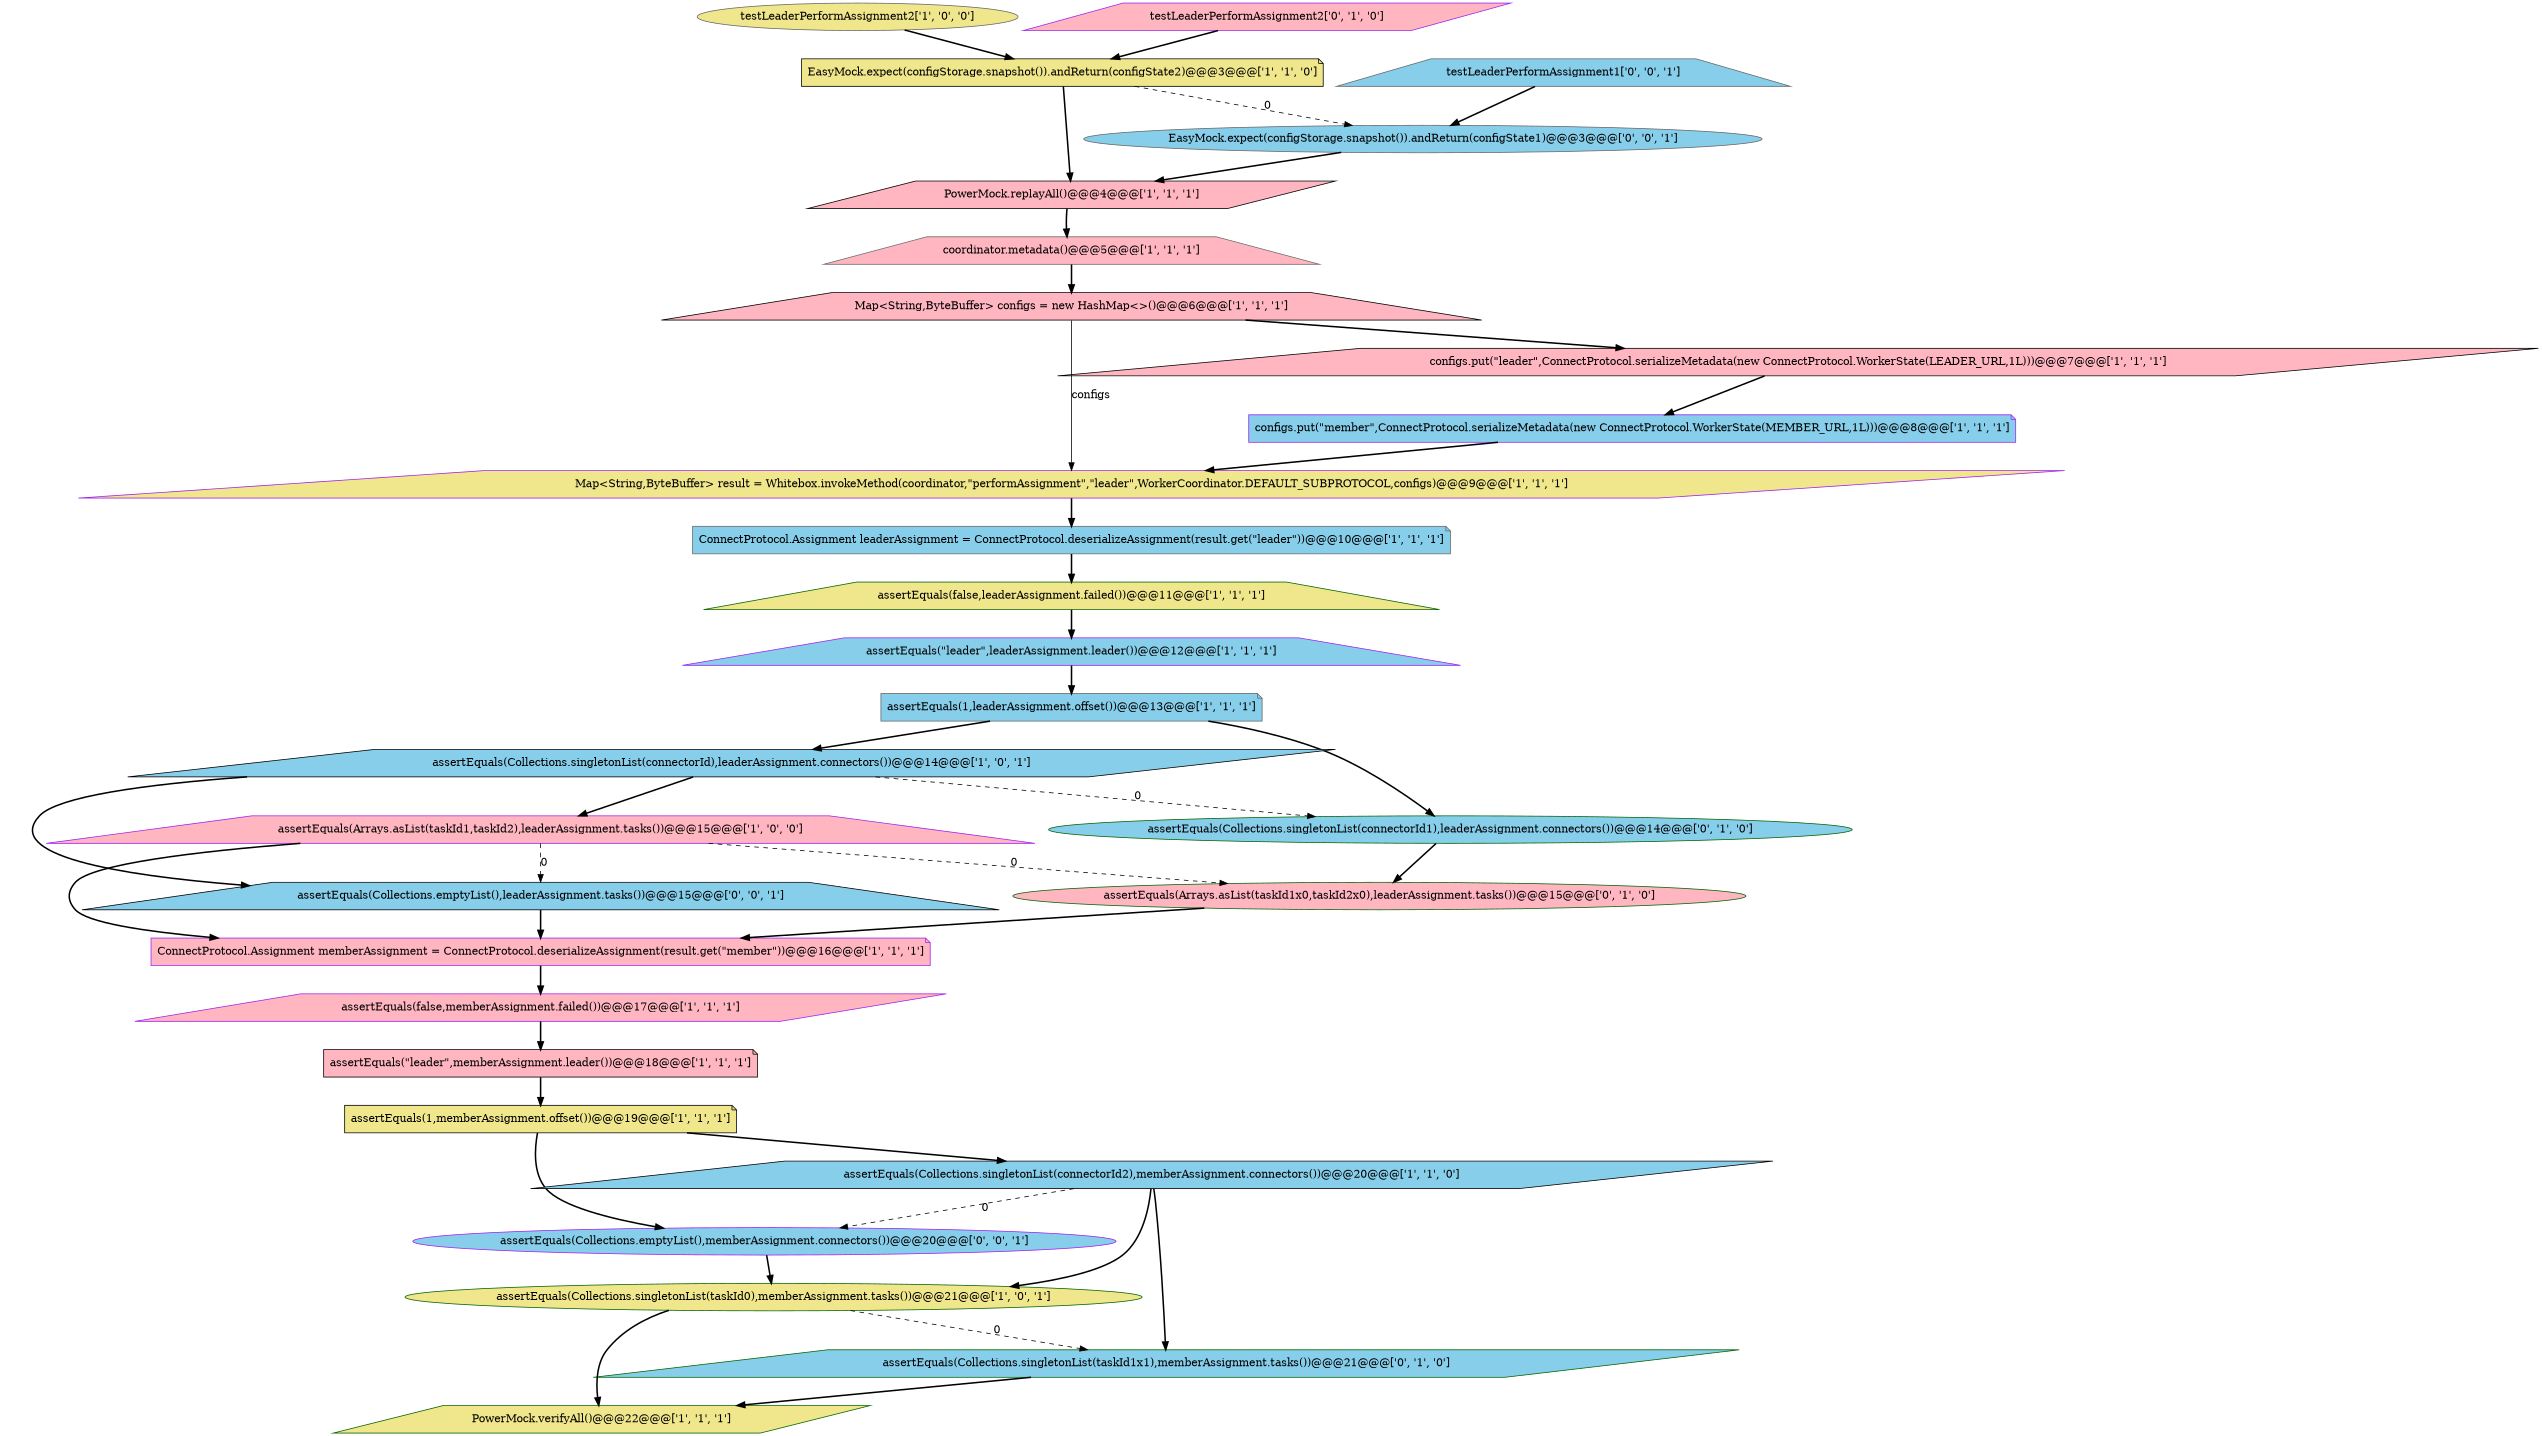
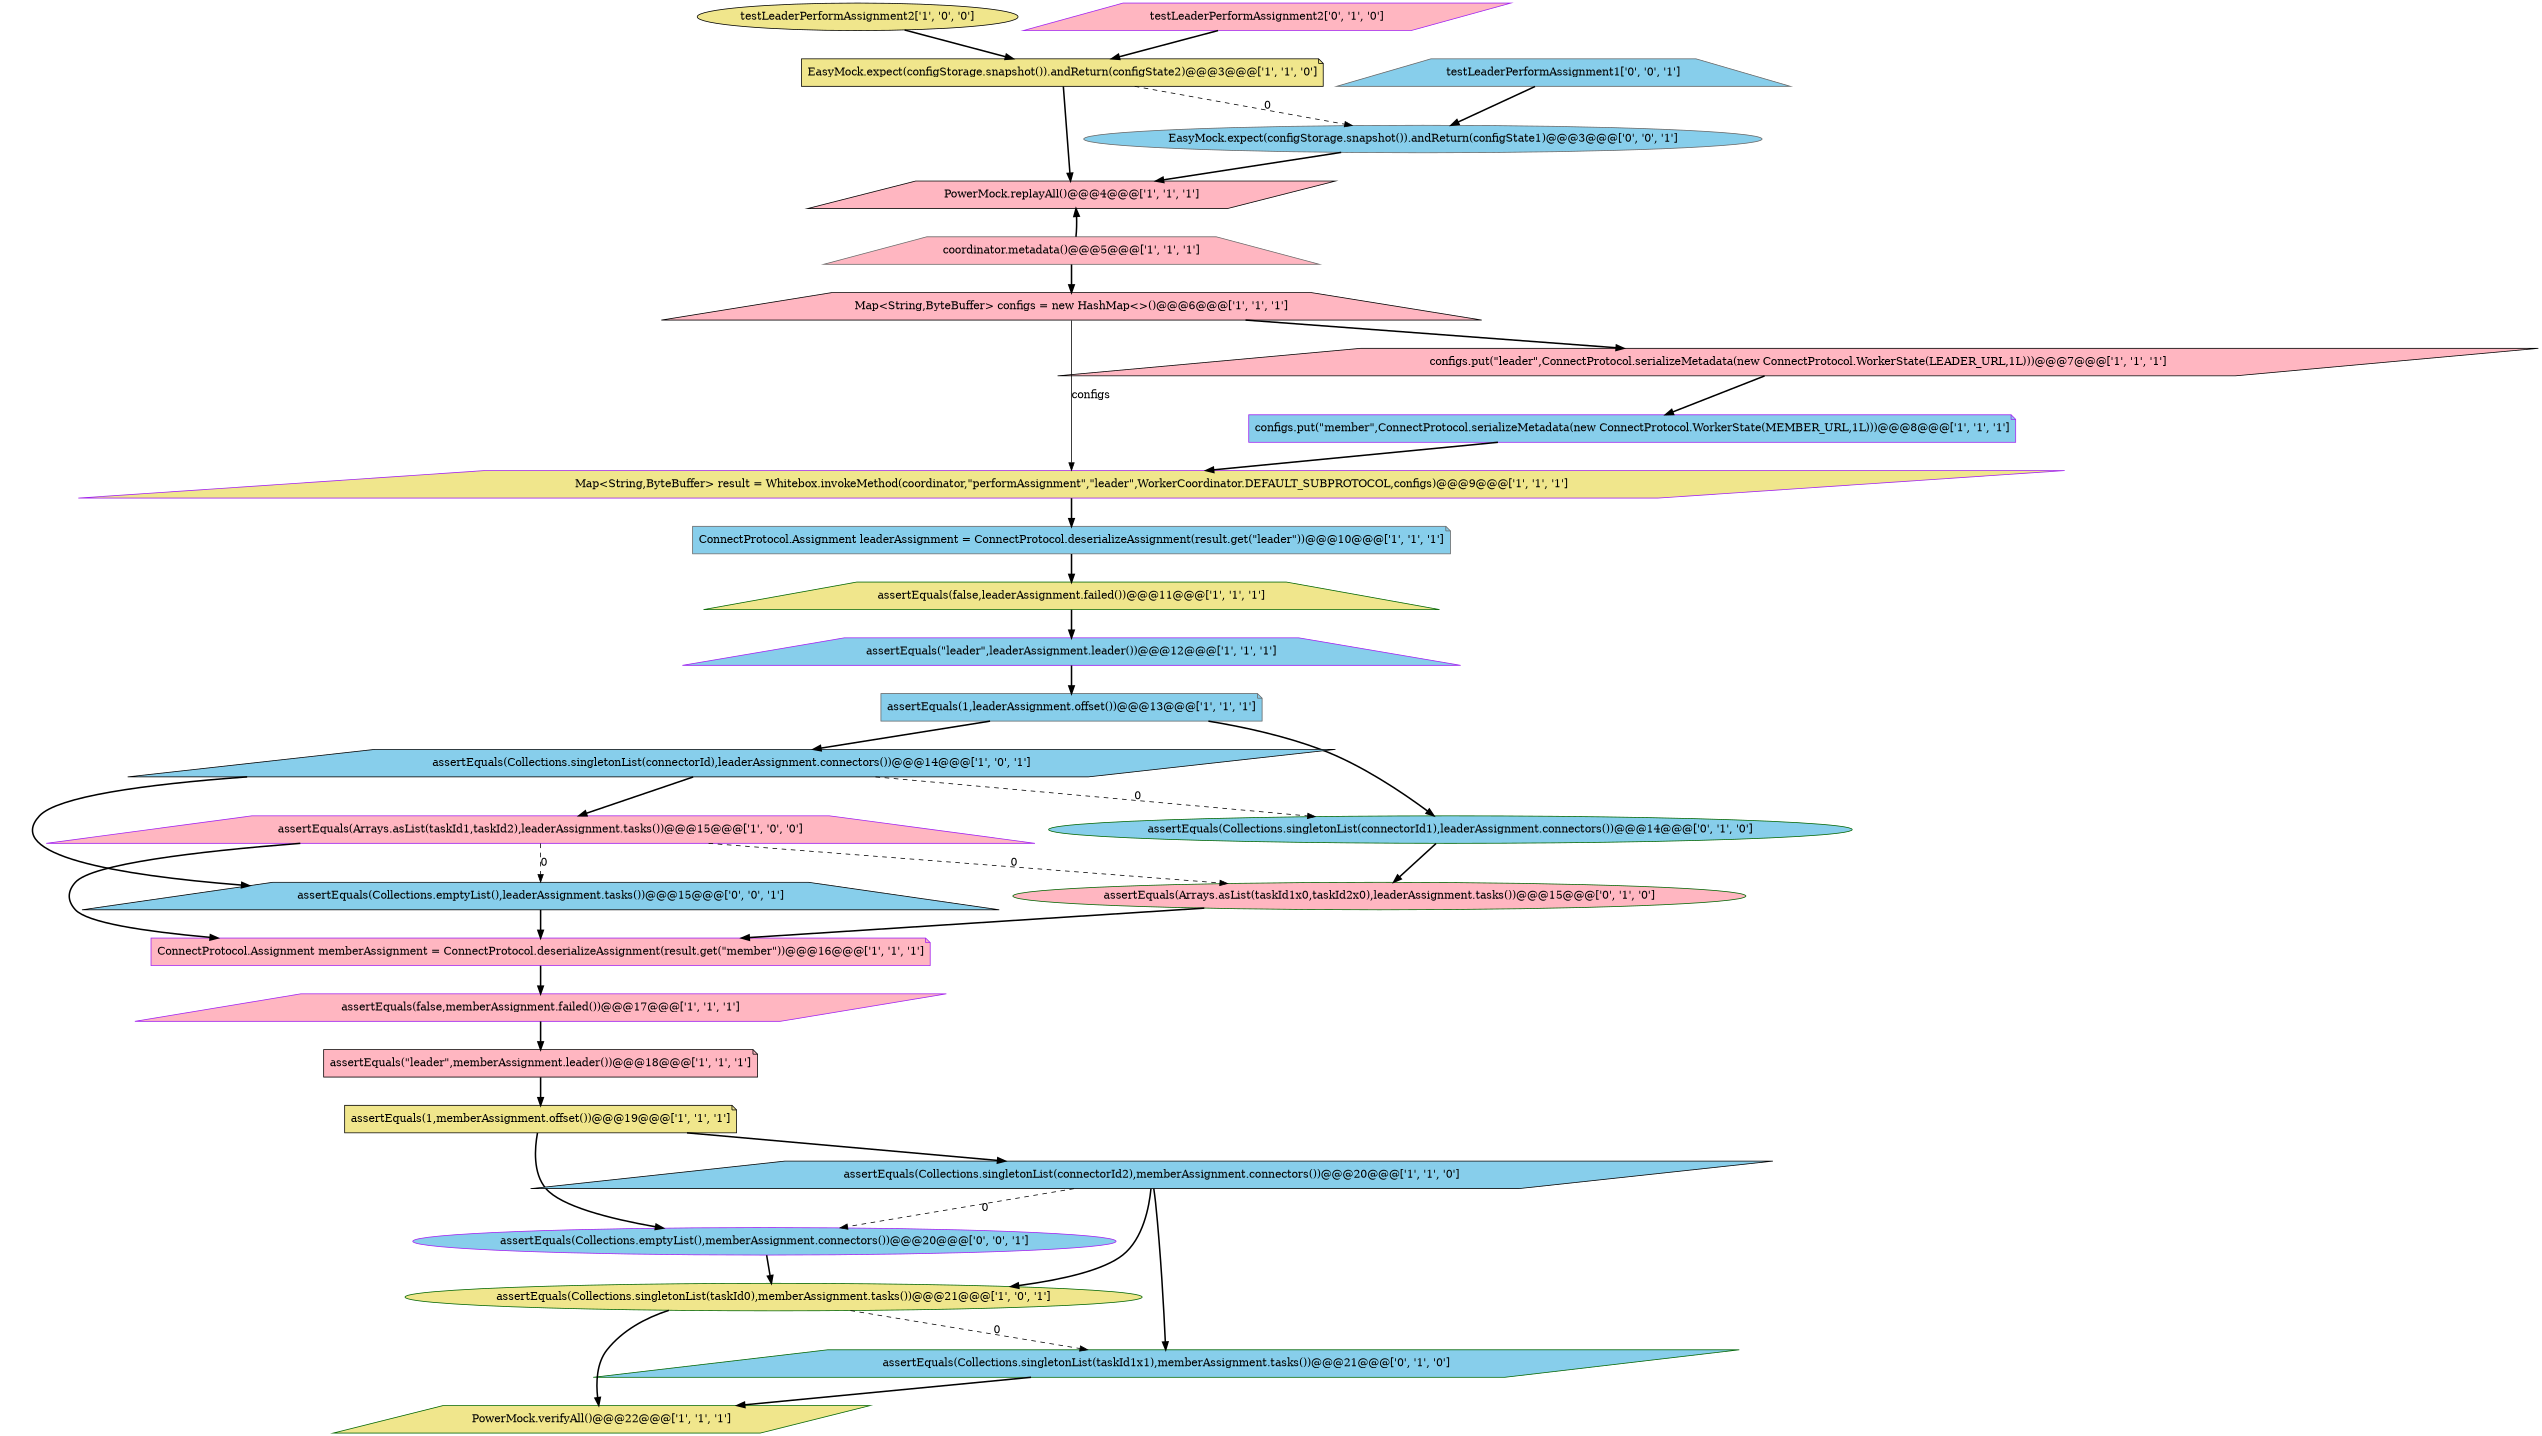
(858, 17) -> (858, 17)
(1066, 219) -> (1077, 227)
